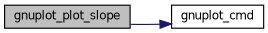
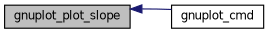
(145, 24) -> (157, 9)
